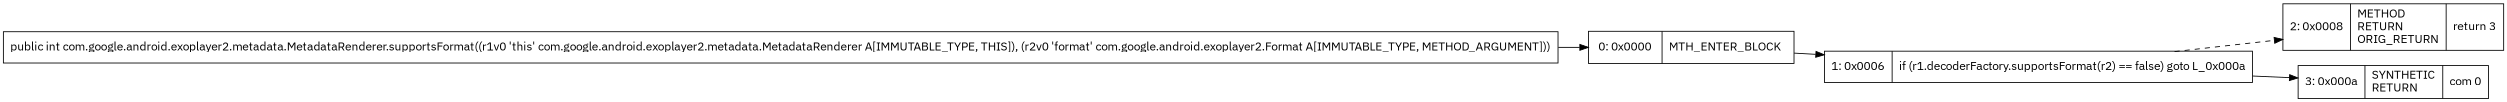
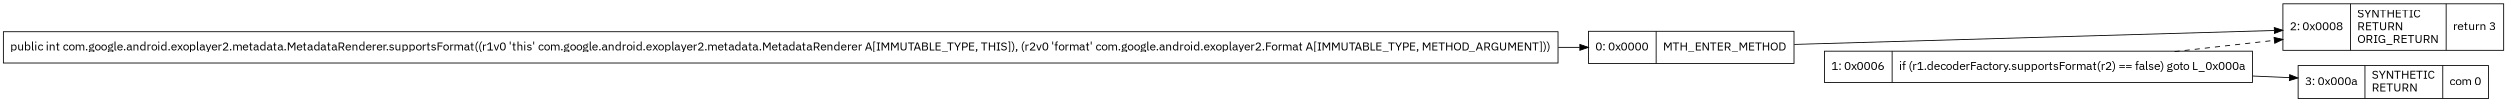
(2382, 14) -> (2389, 14)
(1725, 47) -> (1725, 47)
(1805, 54) -> (2034, 37)
